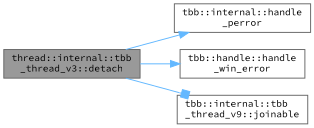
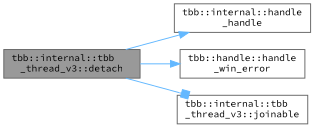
(242, 18) -> (242, 18)
(72, 64) -> (72, 64)
(242, 110) -> (242, 110)
